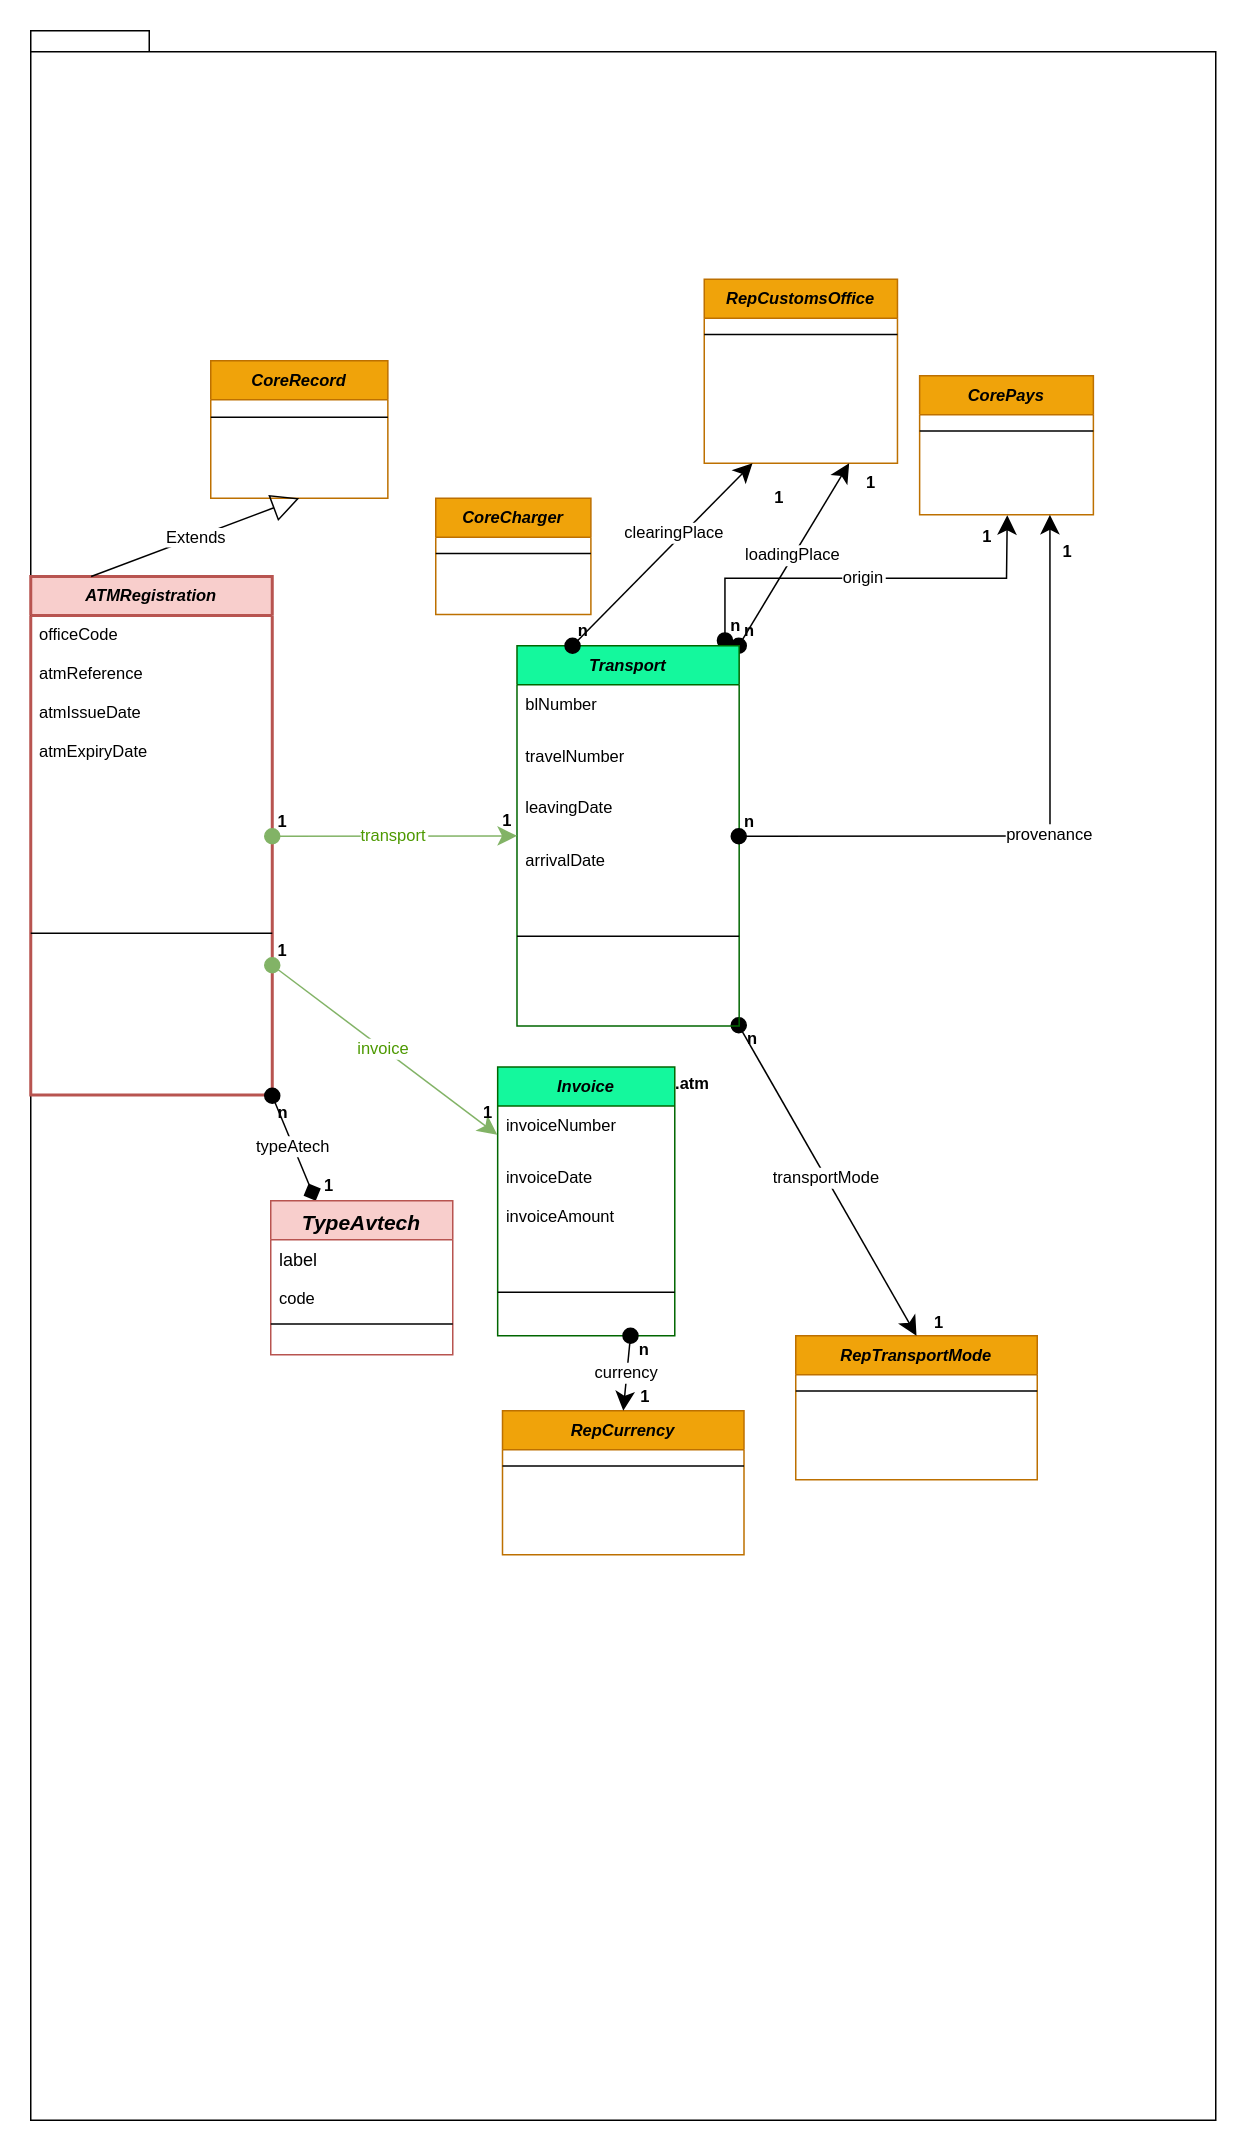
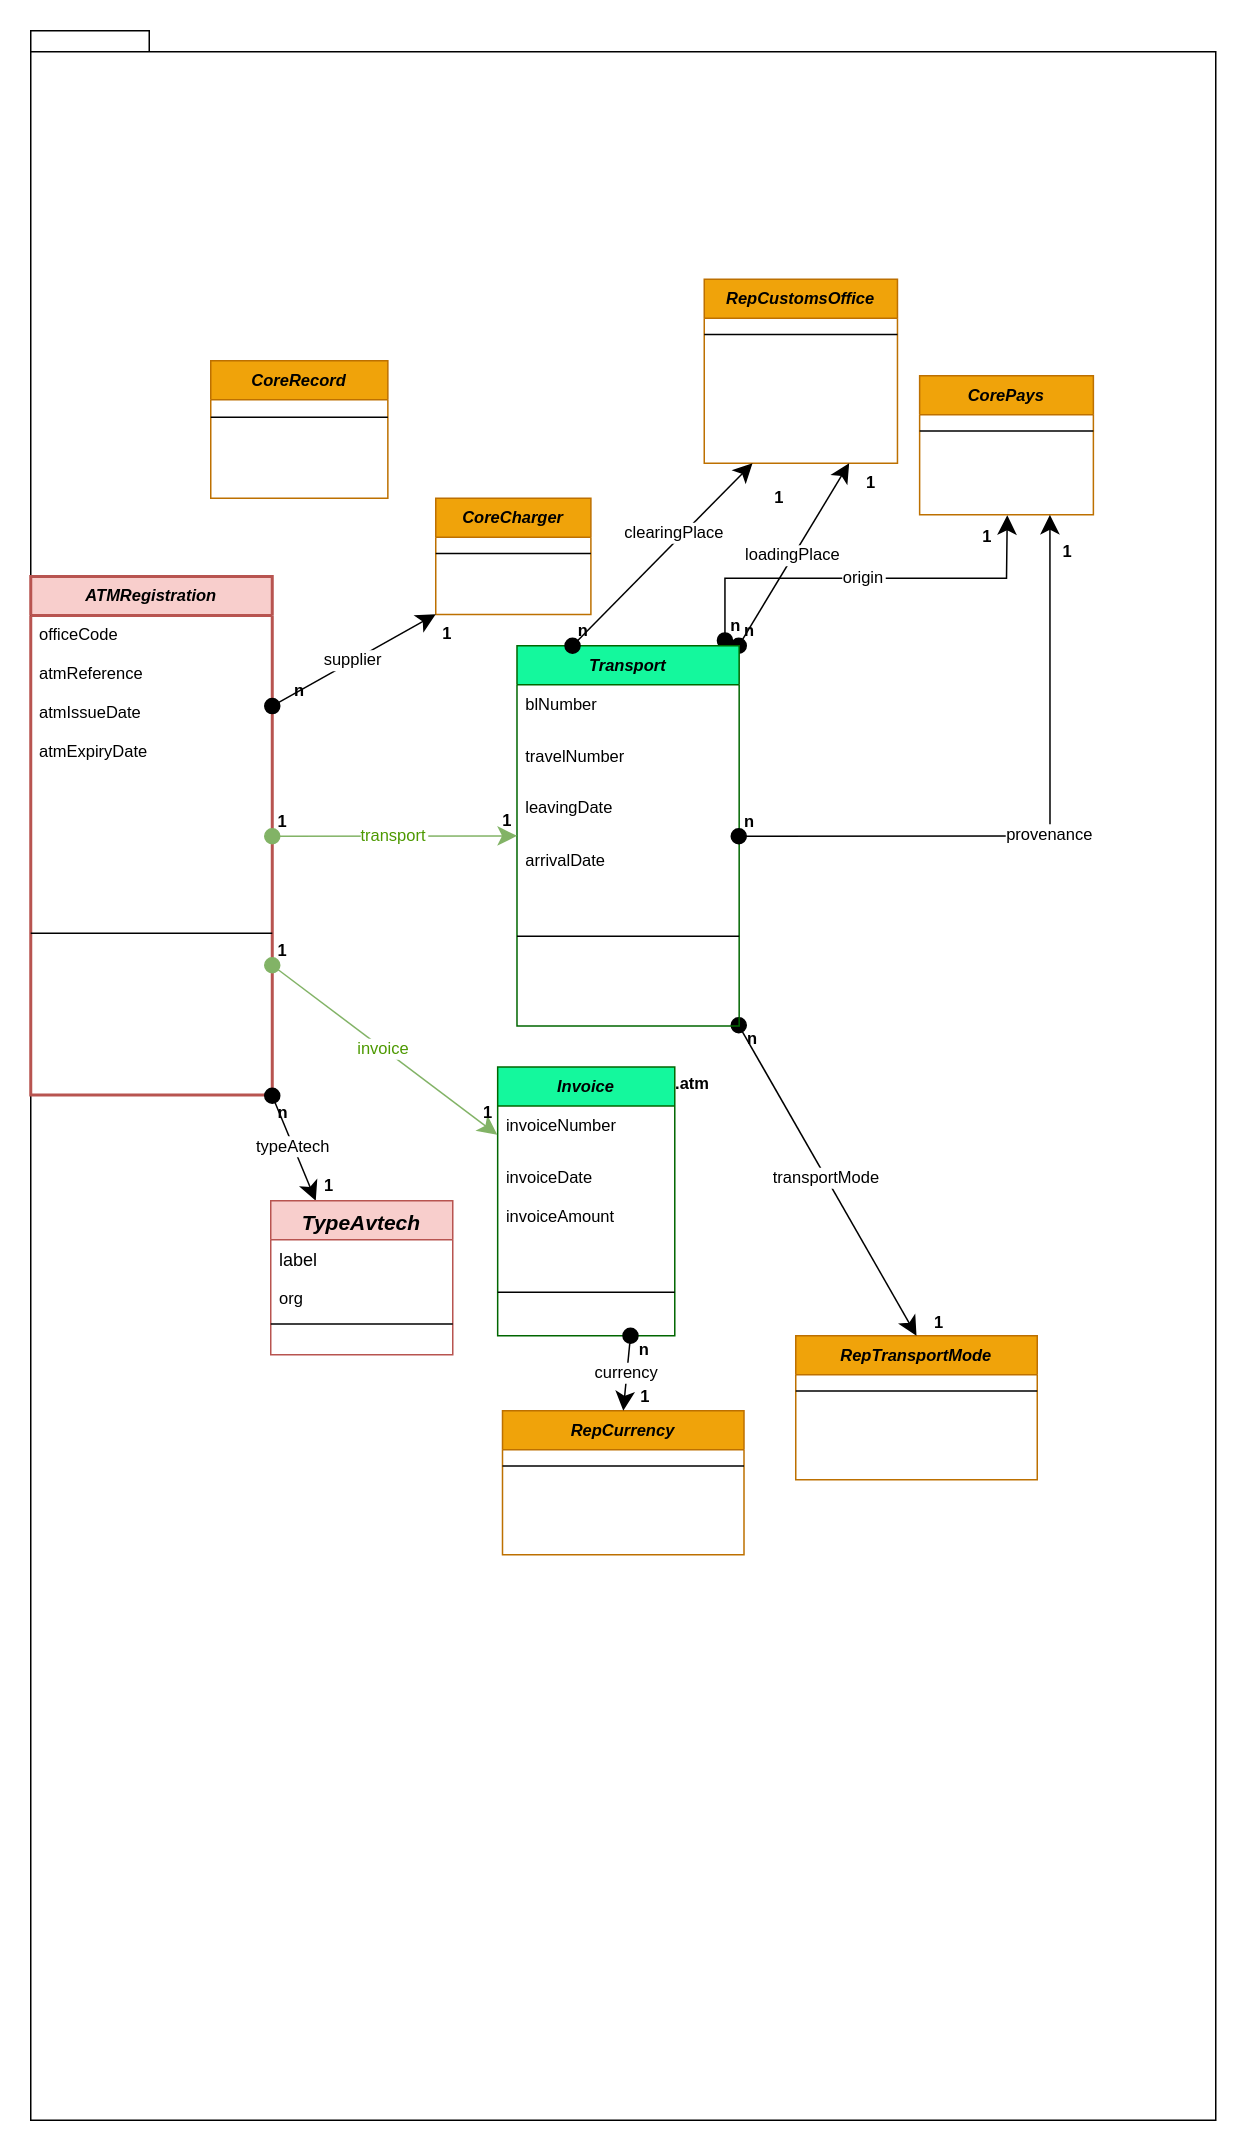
(225, 526) -> none
none -> (351, 662)
(308, 1183) -> (309, 1185)
(297, 1298) -> (293, 1298)
